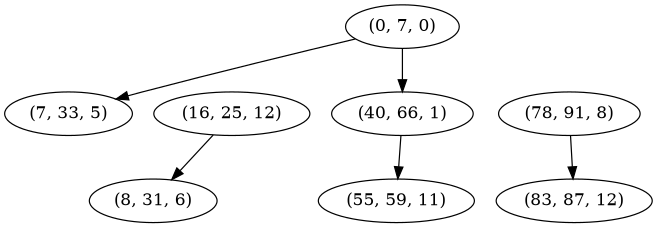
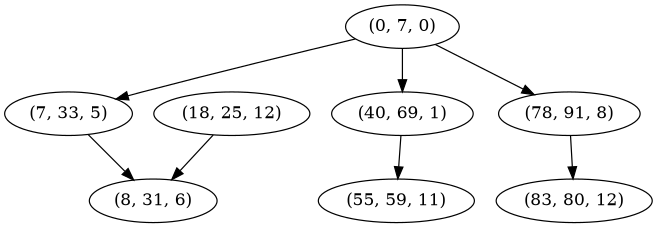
none -> (479, 67)
(232, 114) -> (232, 114)
(402, 114) -> (402, 114)
none -> (107, 153)
(574, 201) -> (574, 201)
